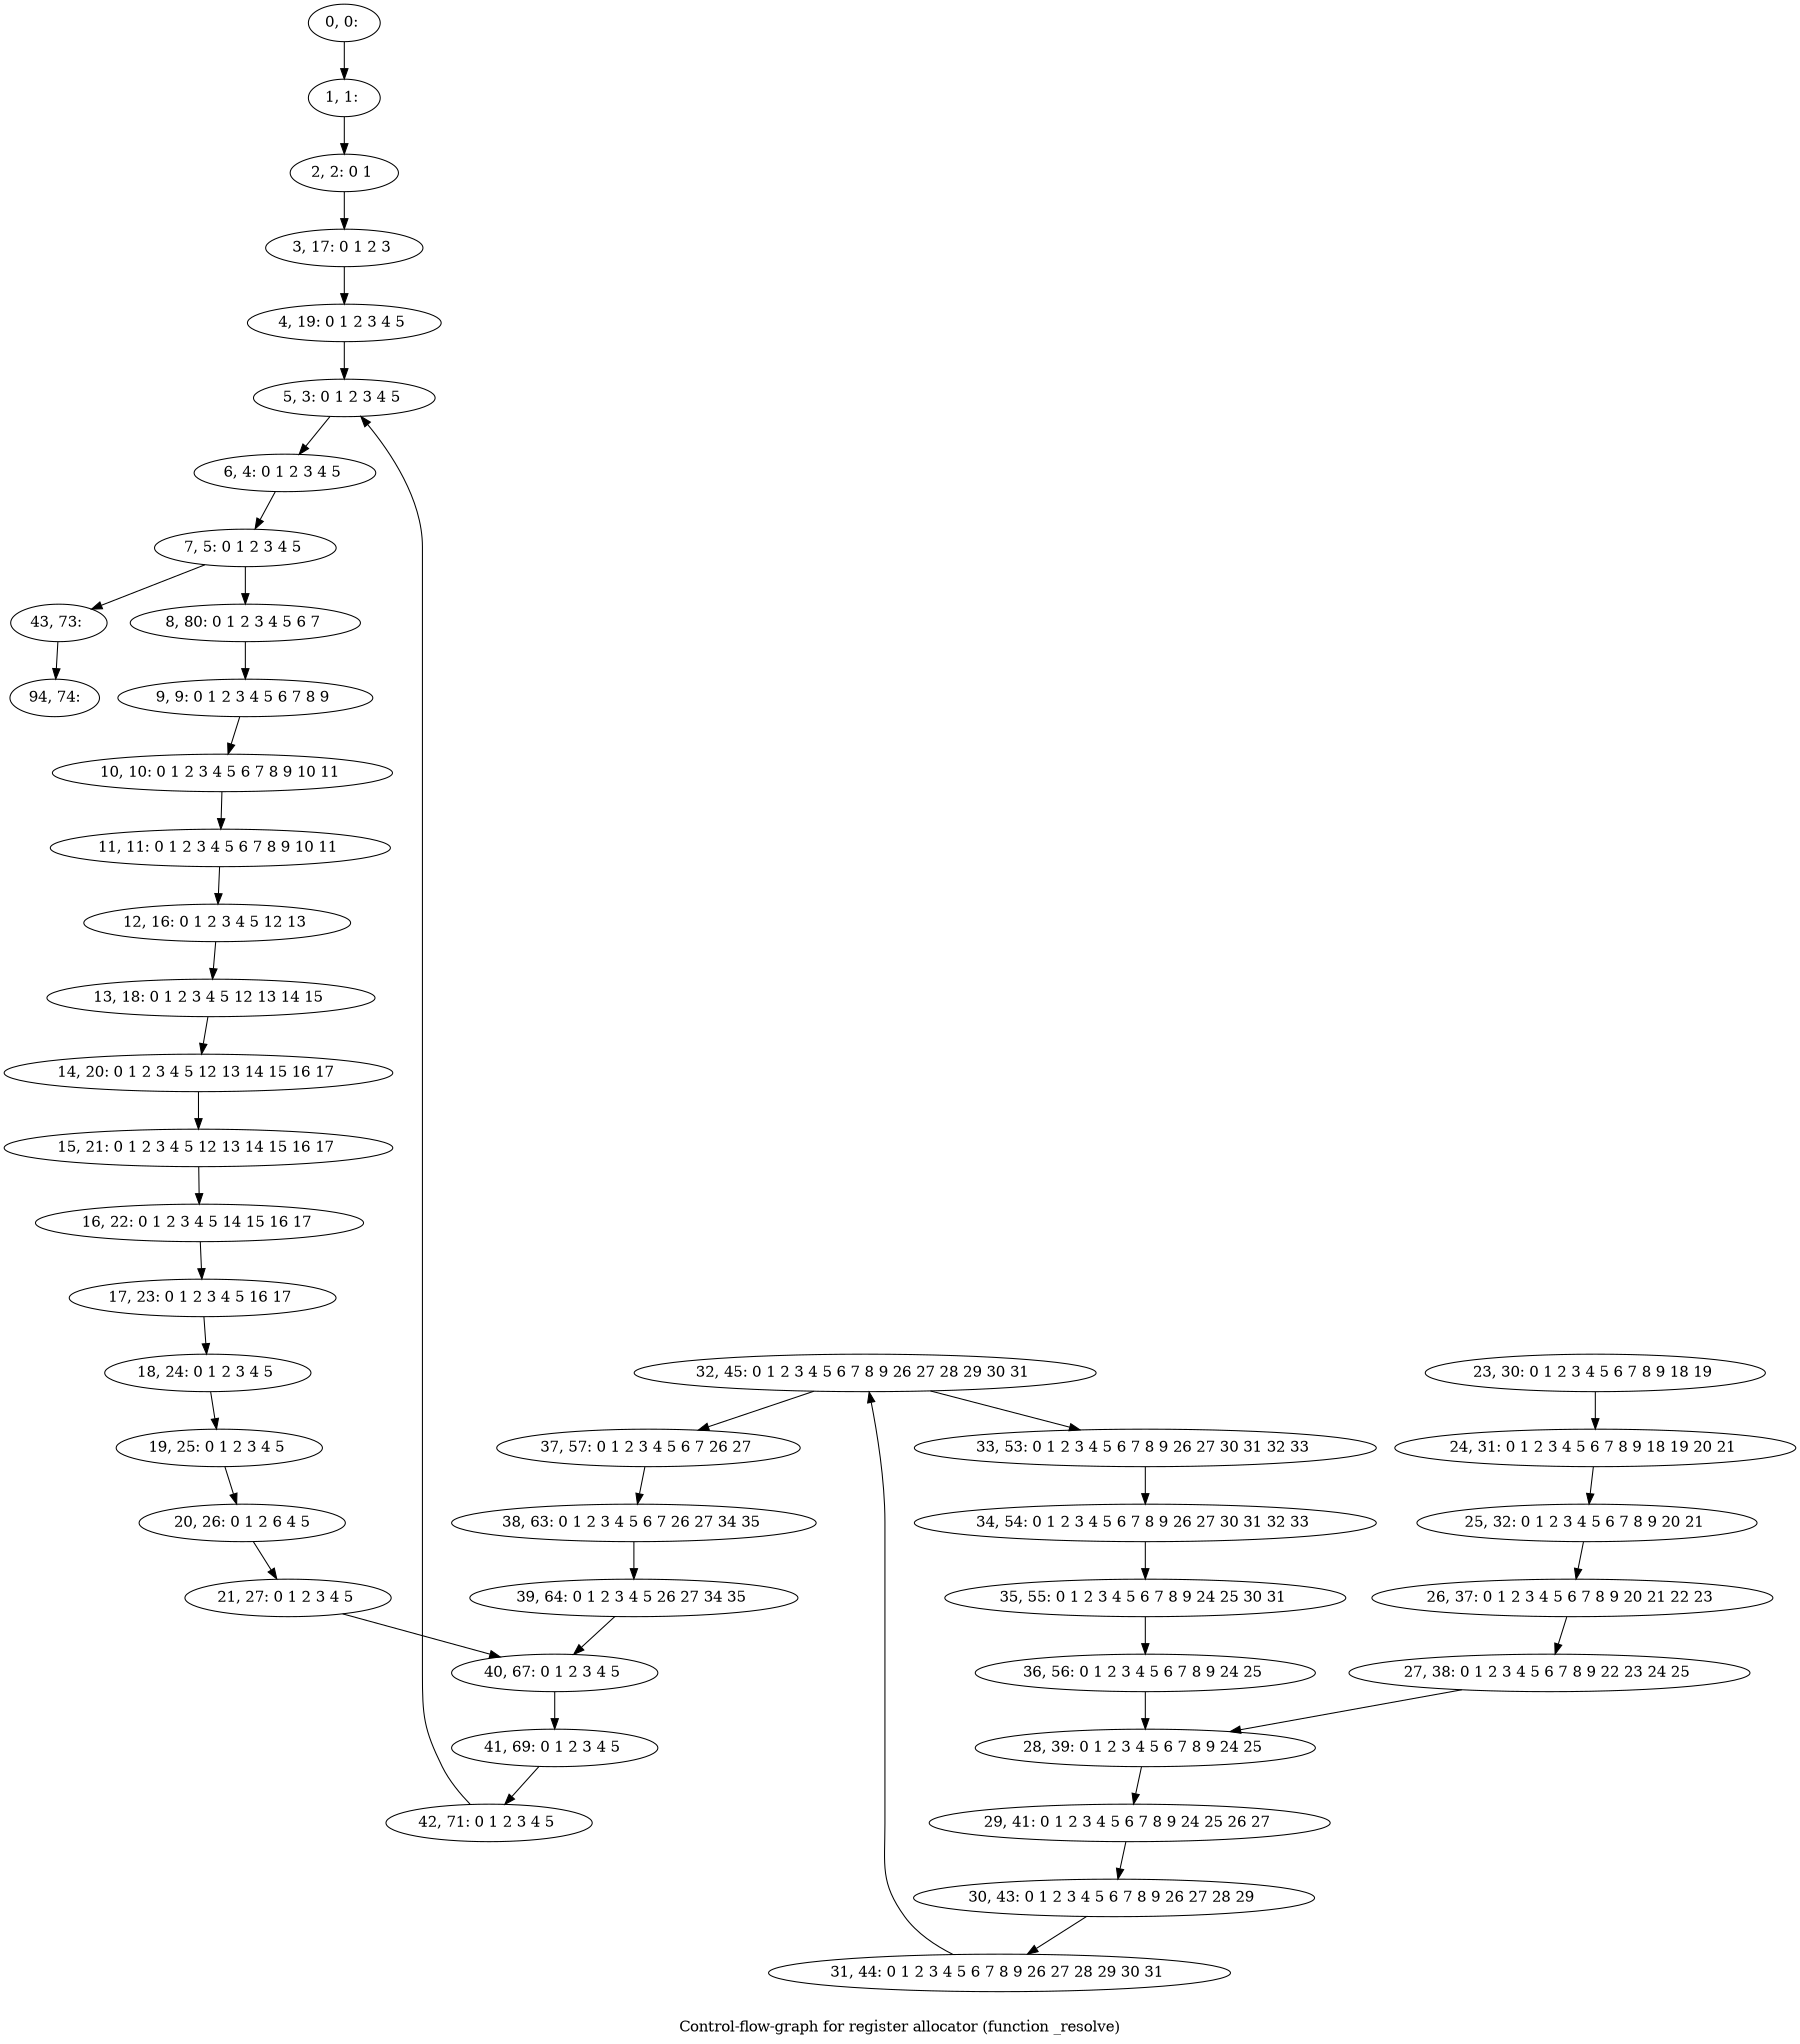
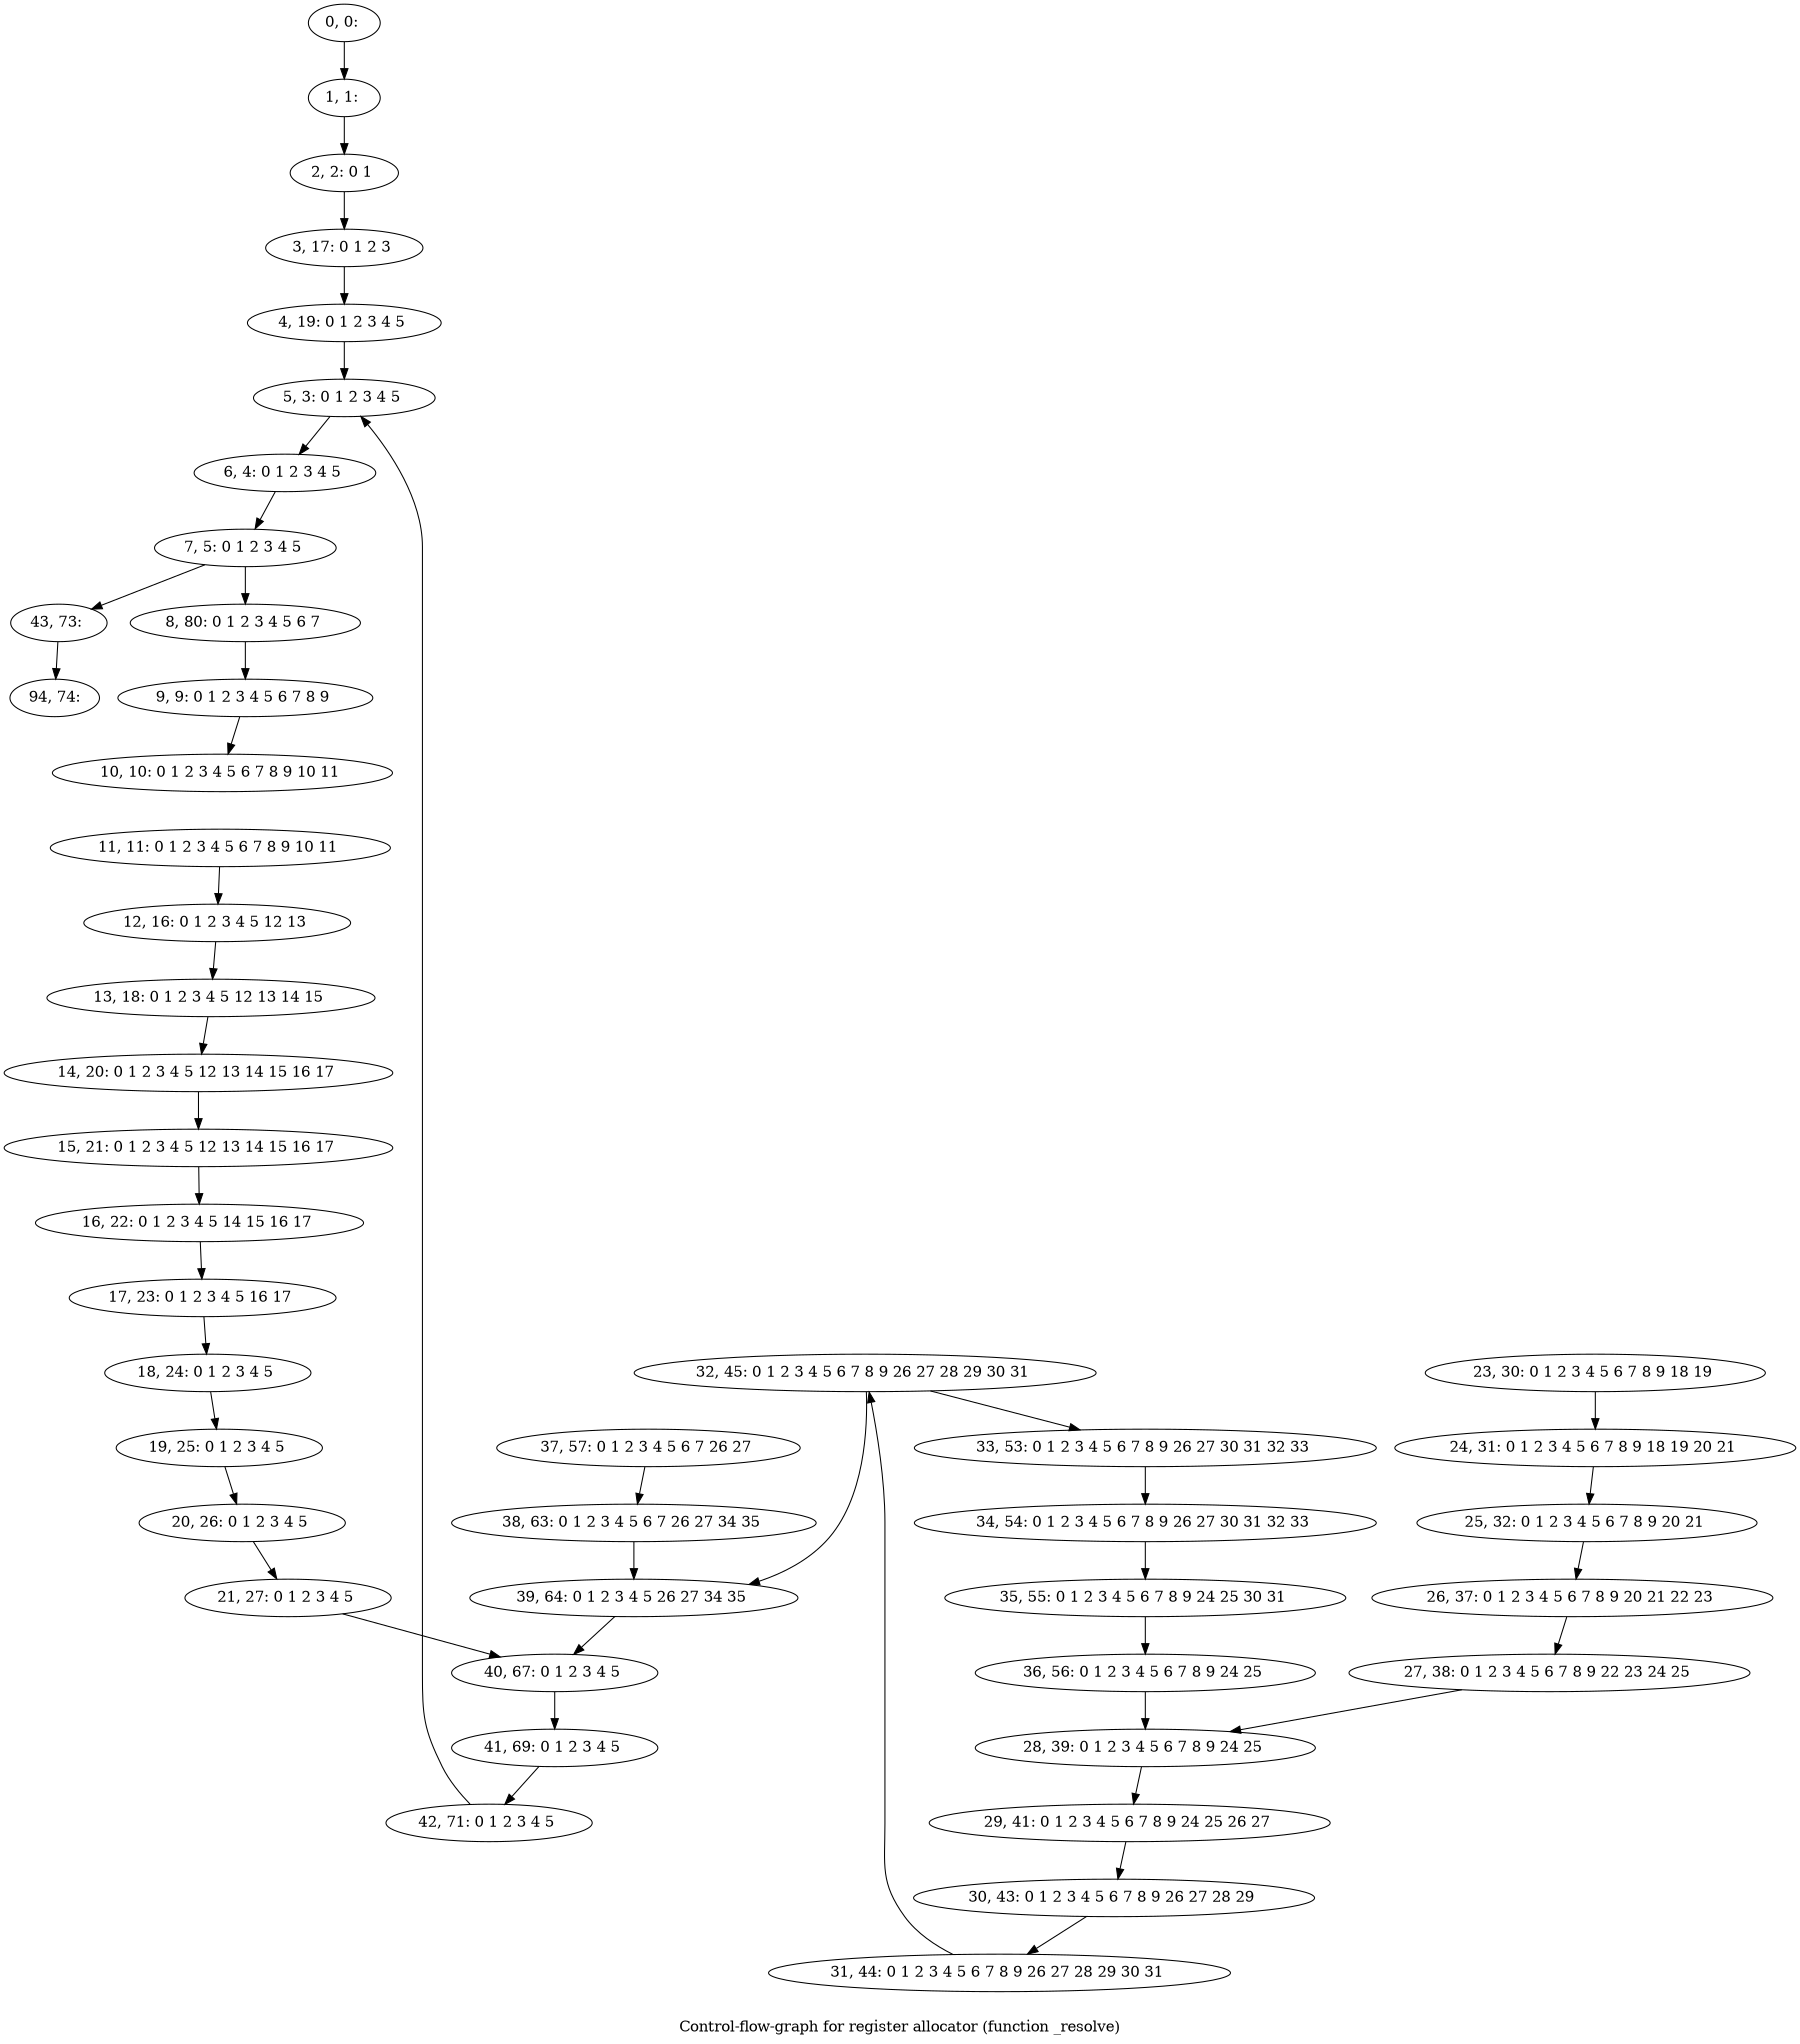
(222, 805) -> none
(761, 1409) -> (848, 1508)
(242, 1523) -> (242, 1523)
